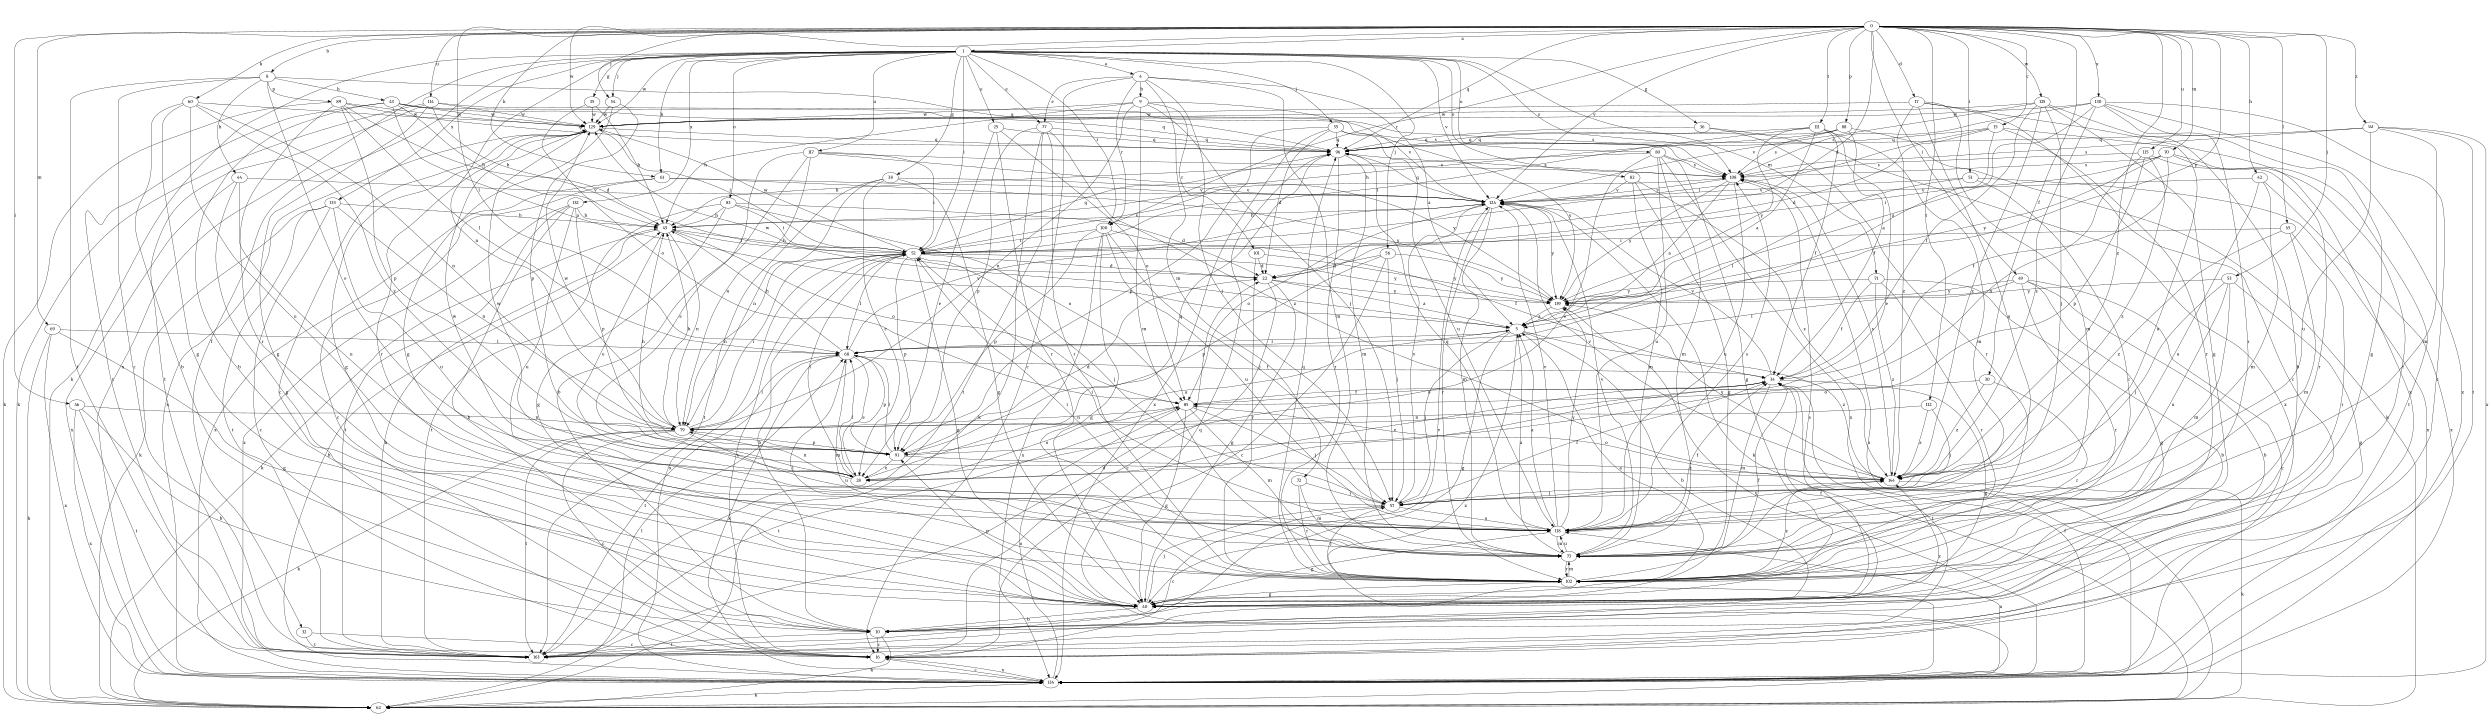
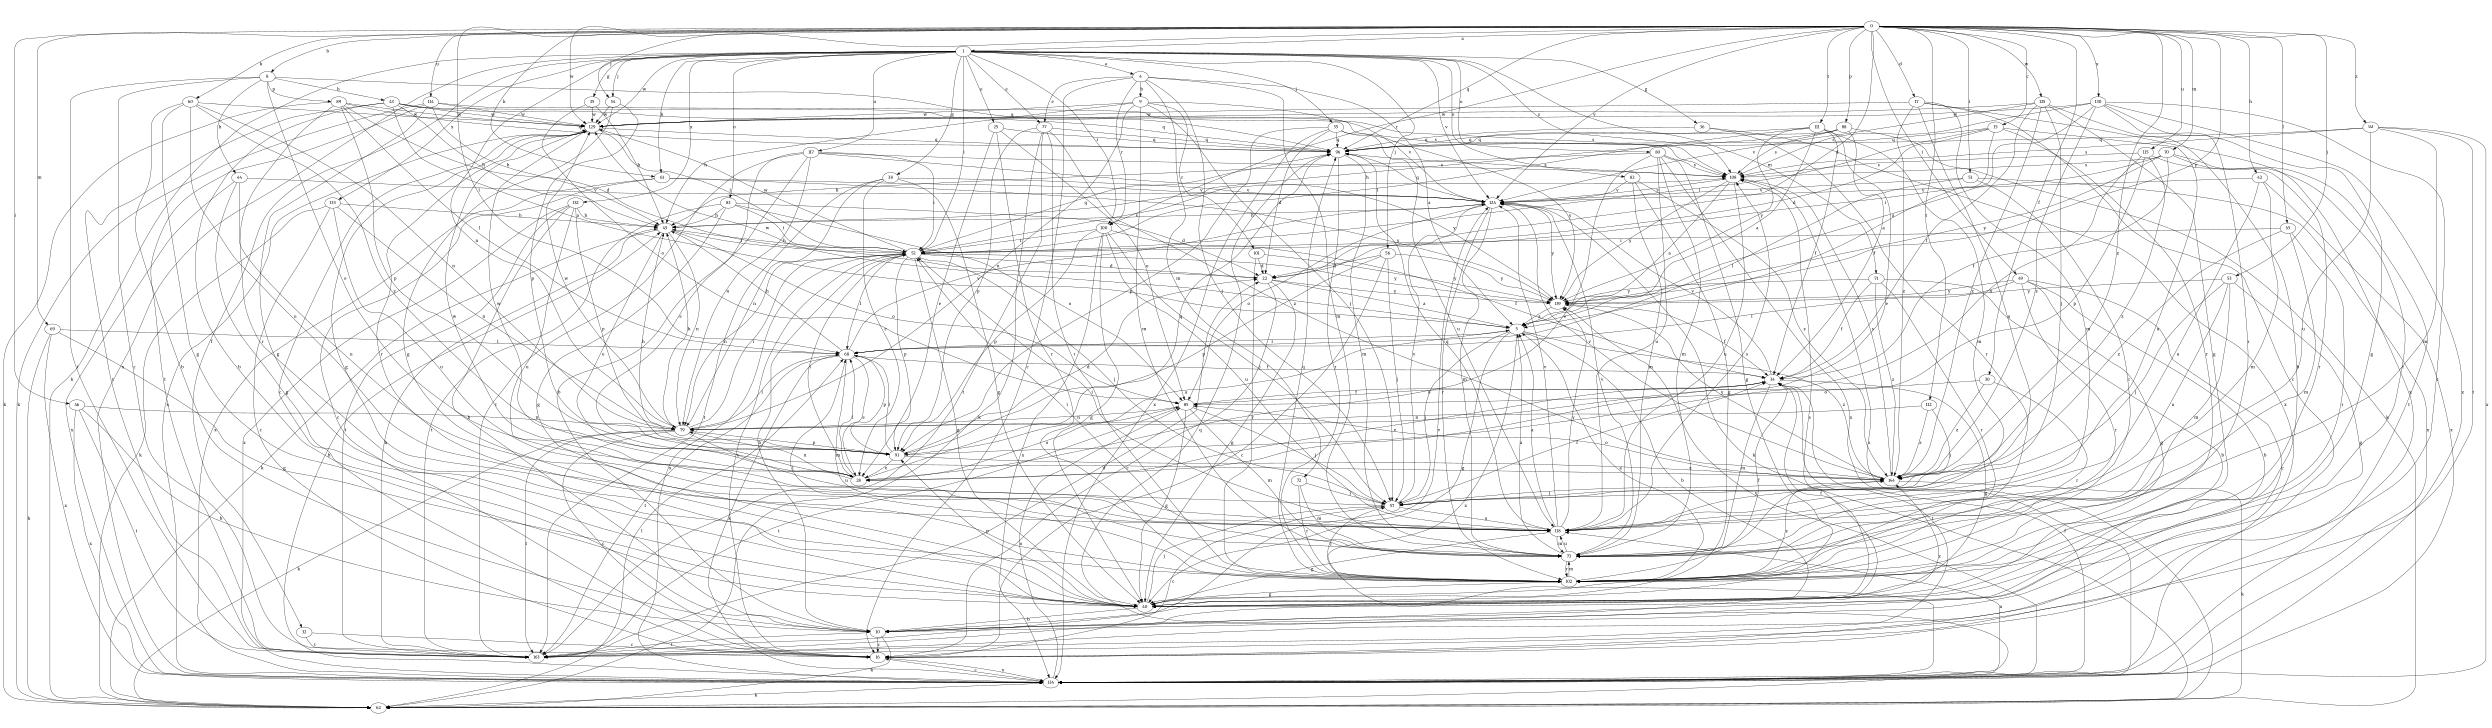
(287, 496) -> (518, 369)
(1684, 497) -> (1678, 319)
